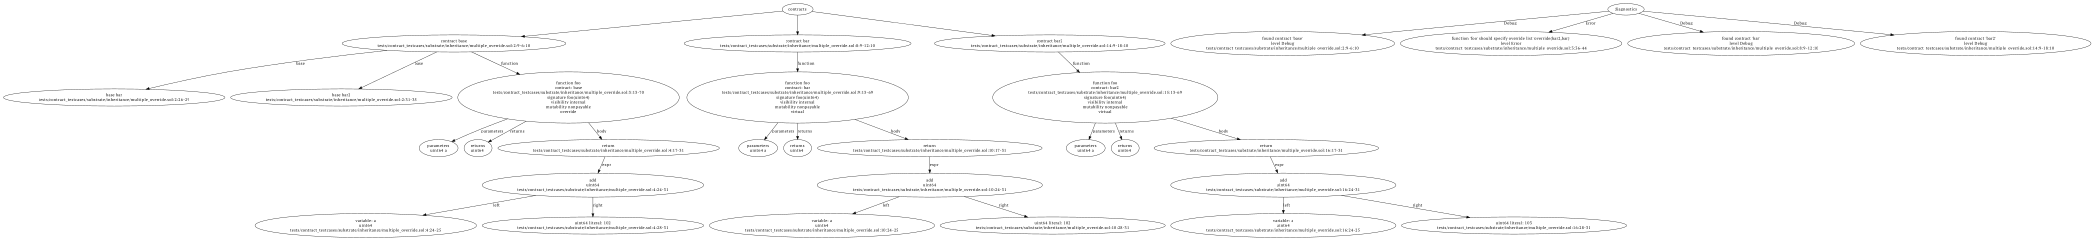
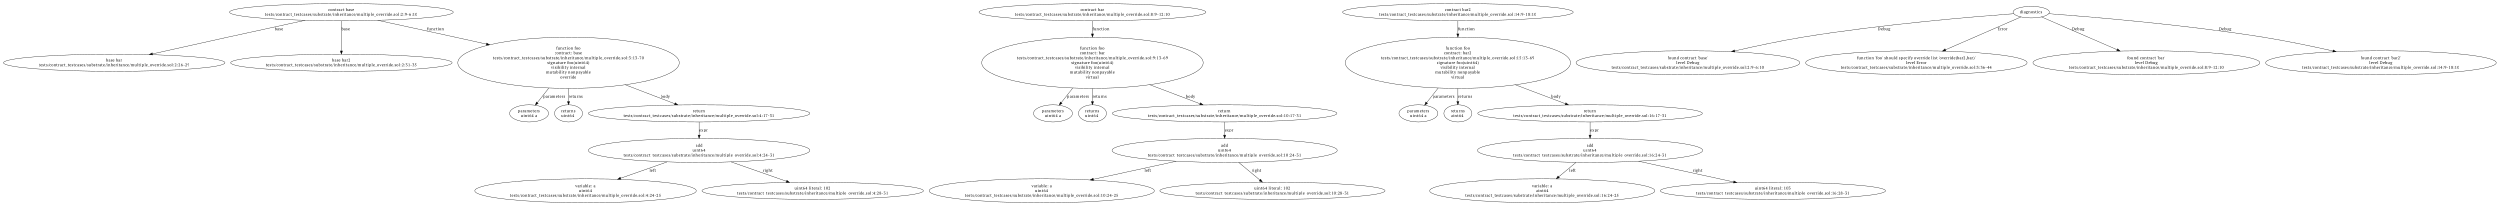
(798, 9) -> none
